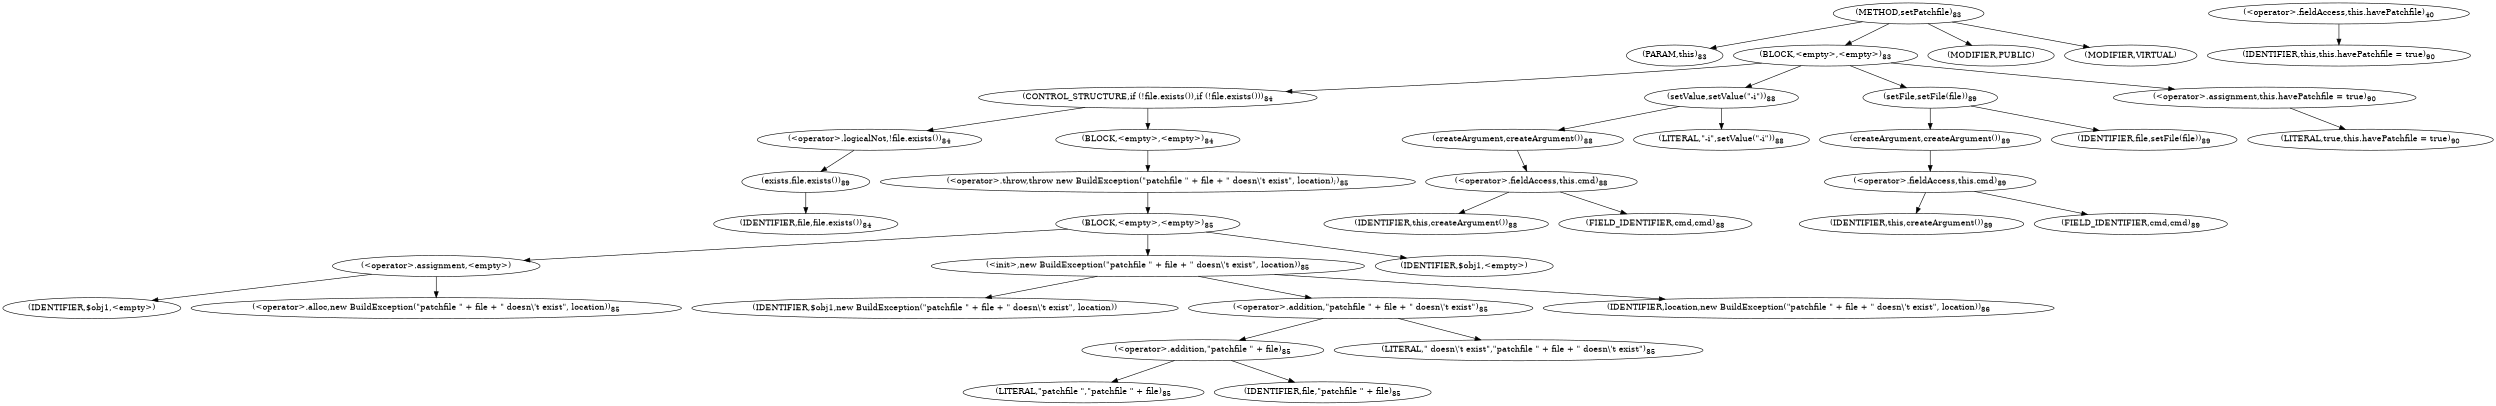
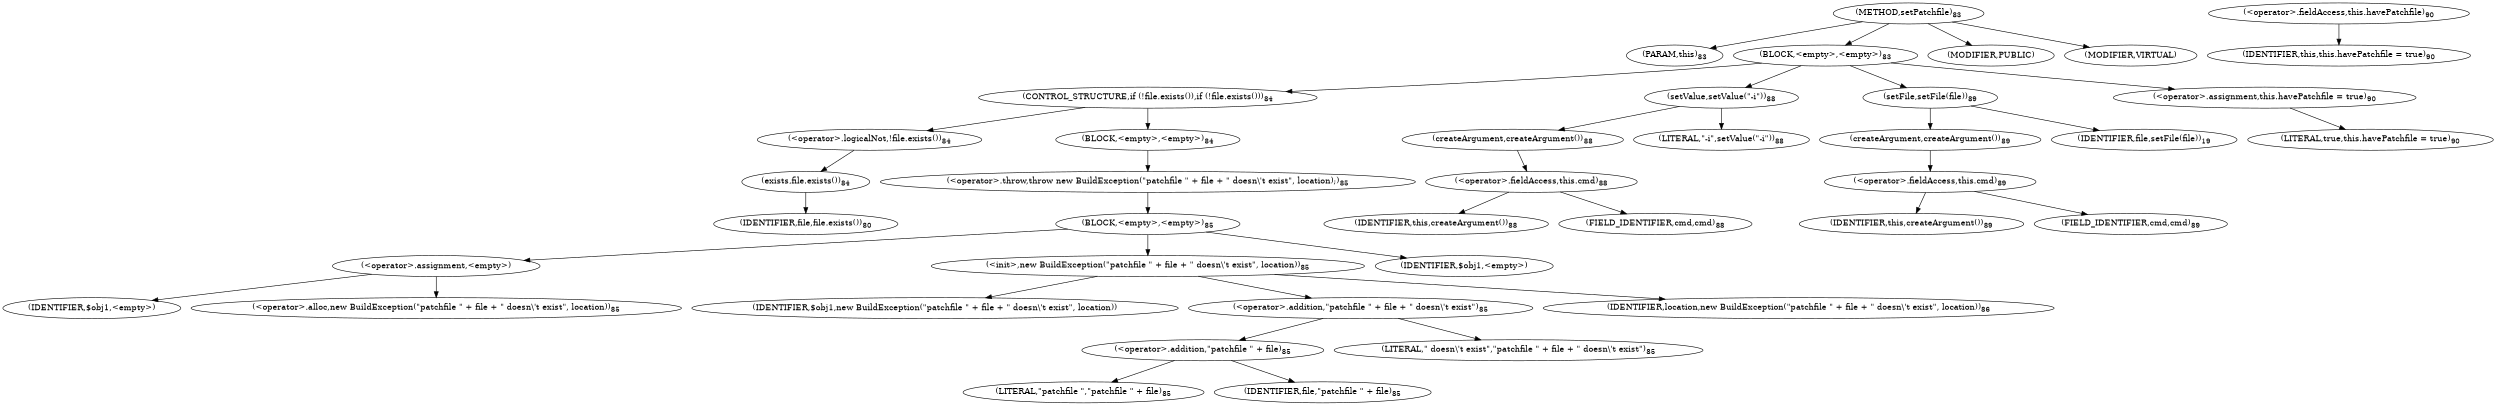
(2430, 13) -> (2430, 13)
(2206, 139) -> (2206, 139)
(846, 181) -> (846, 181)
(867, 223) -> (867, 223)
